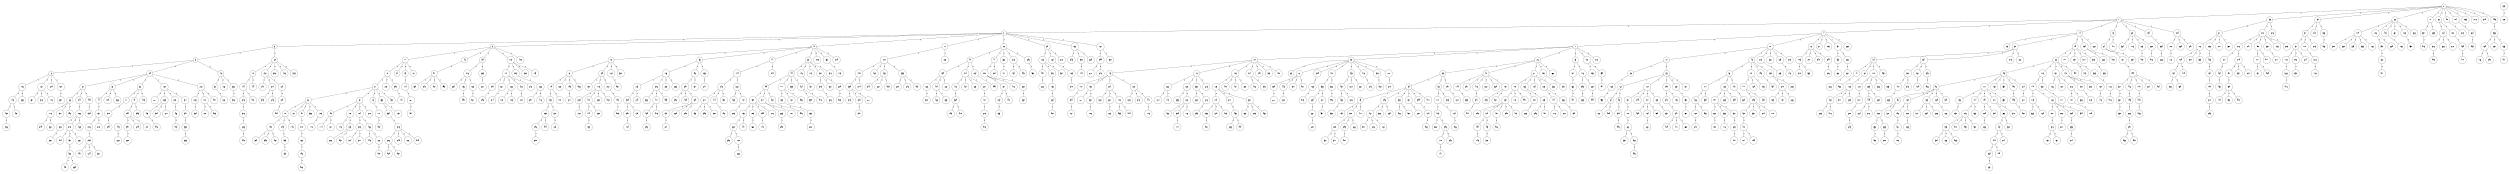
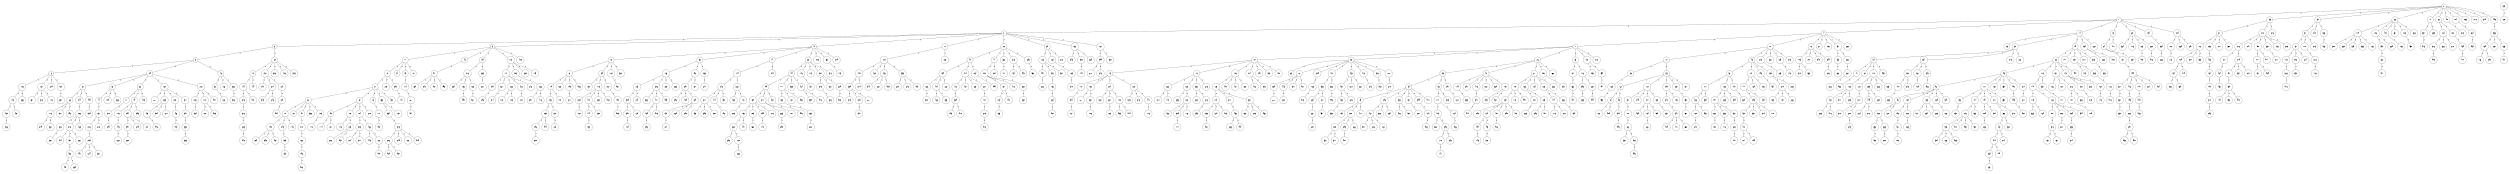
none -> (118, 114)
none -> (1840, 114)
